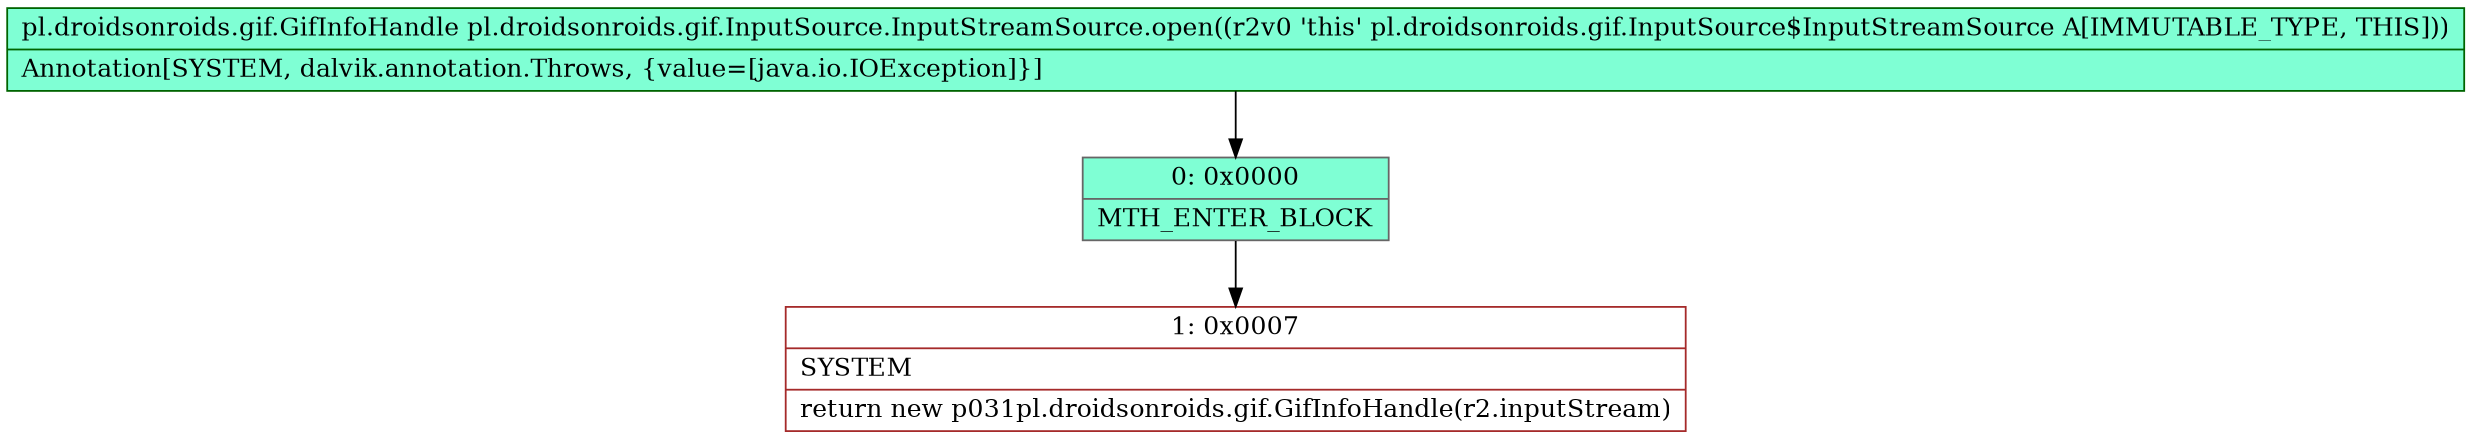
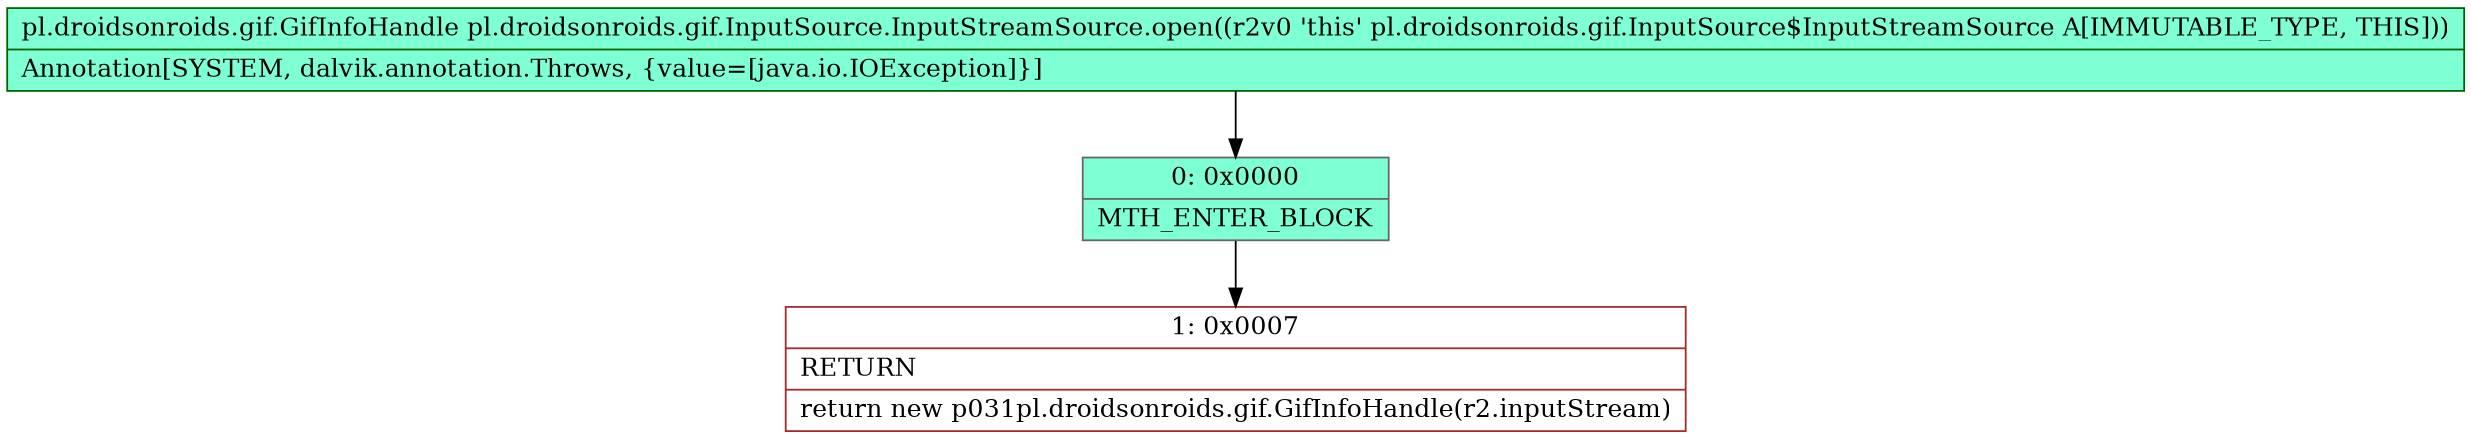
(857, 368) -> (859, 368)
